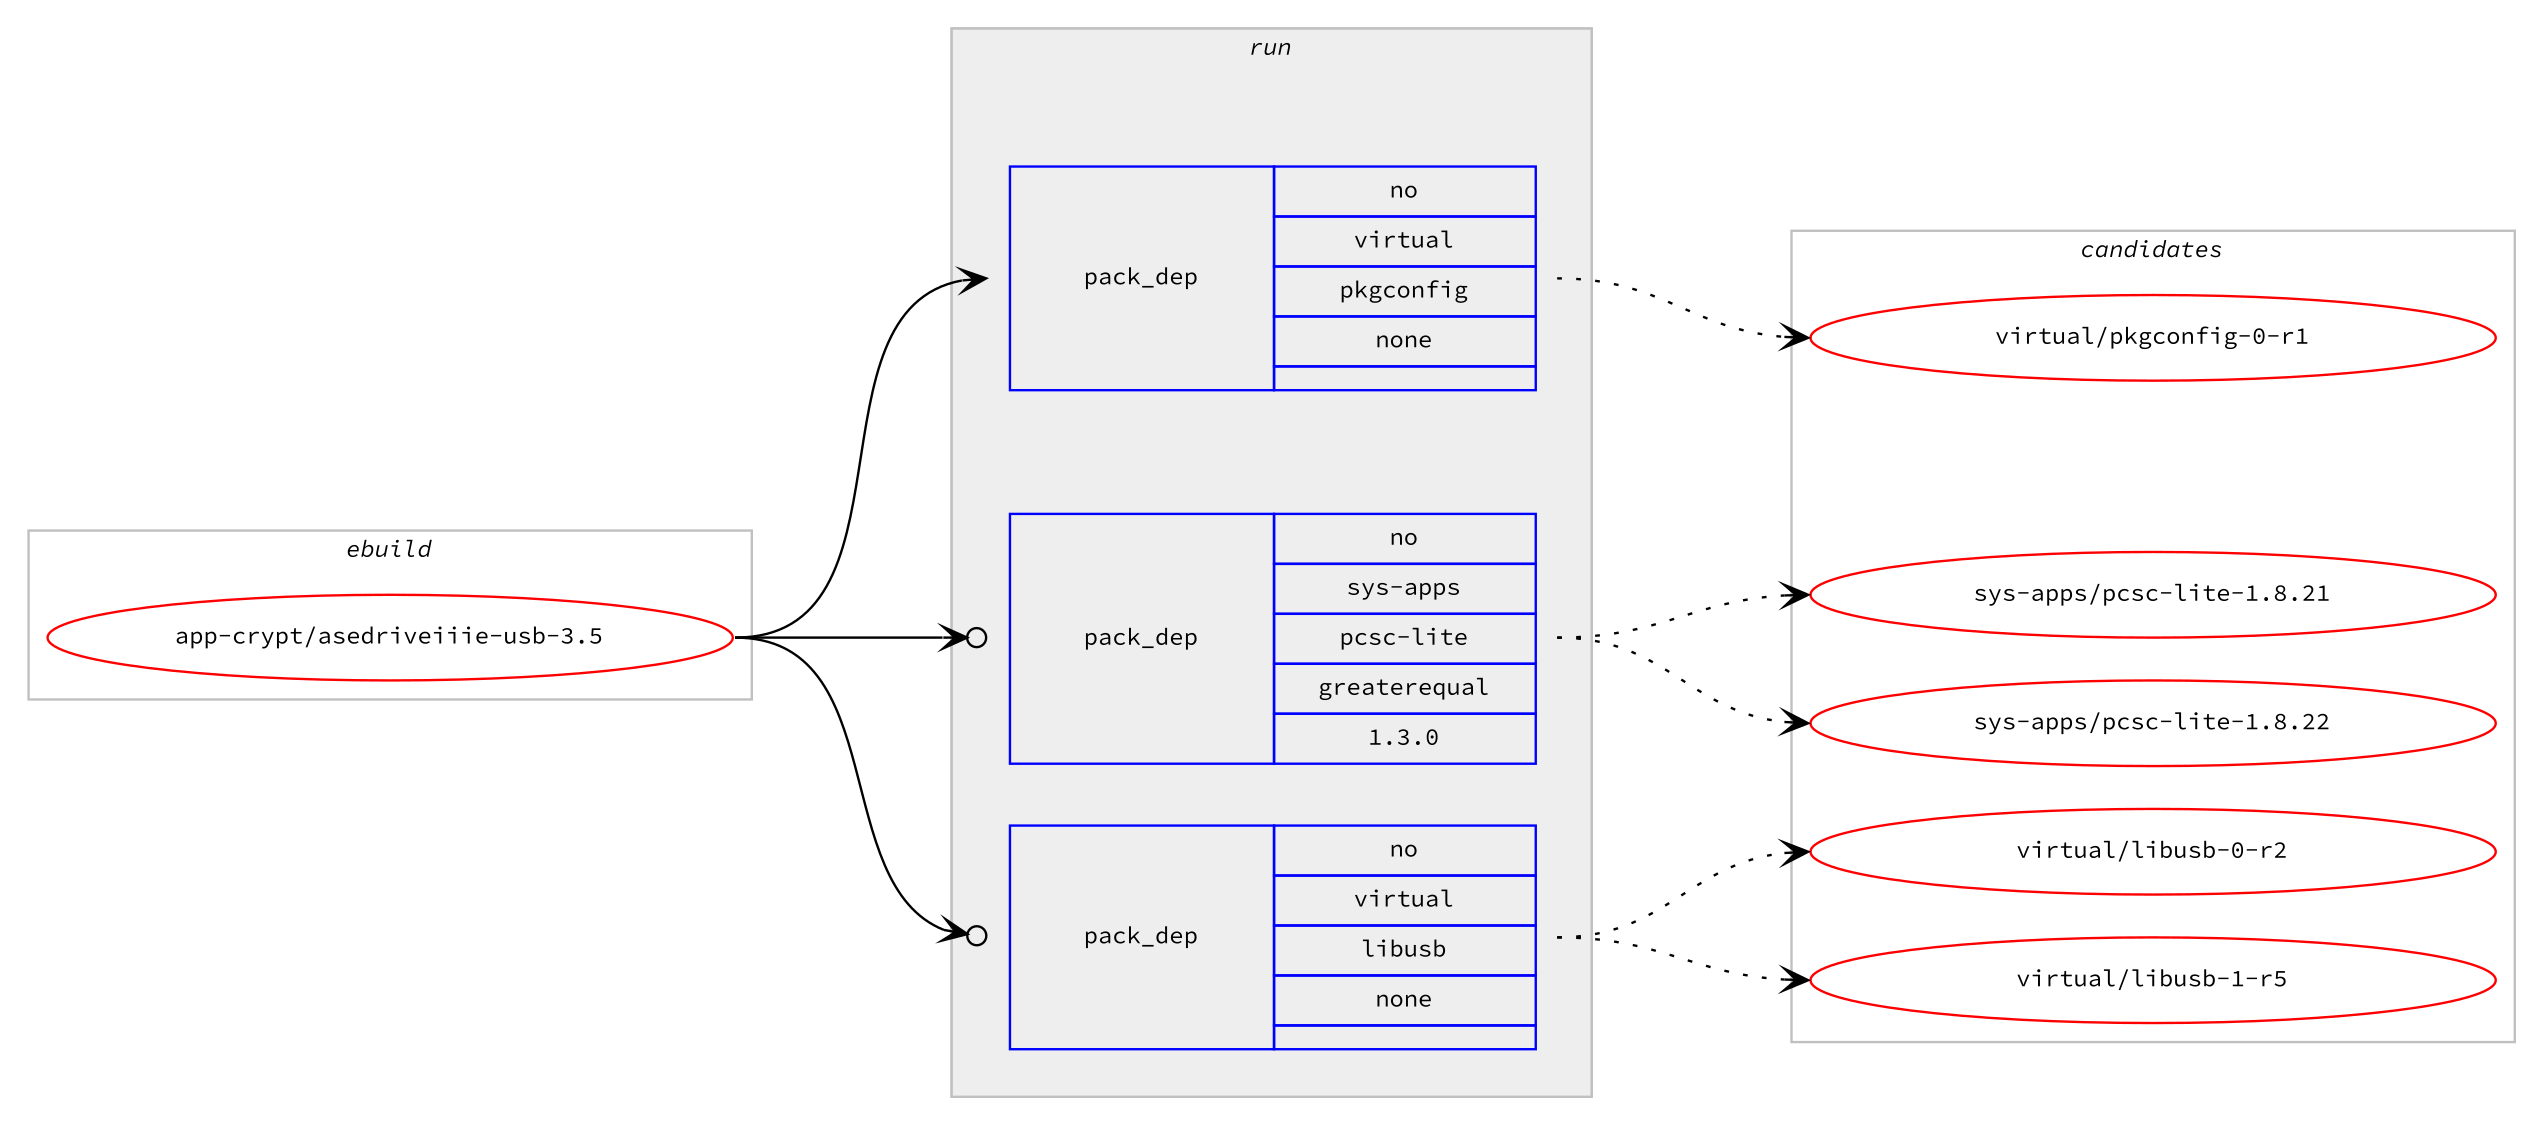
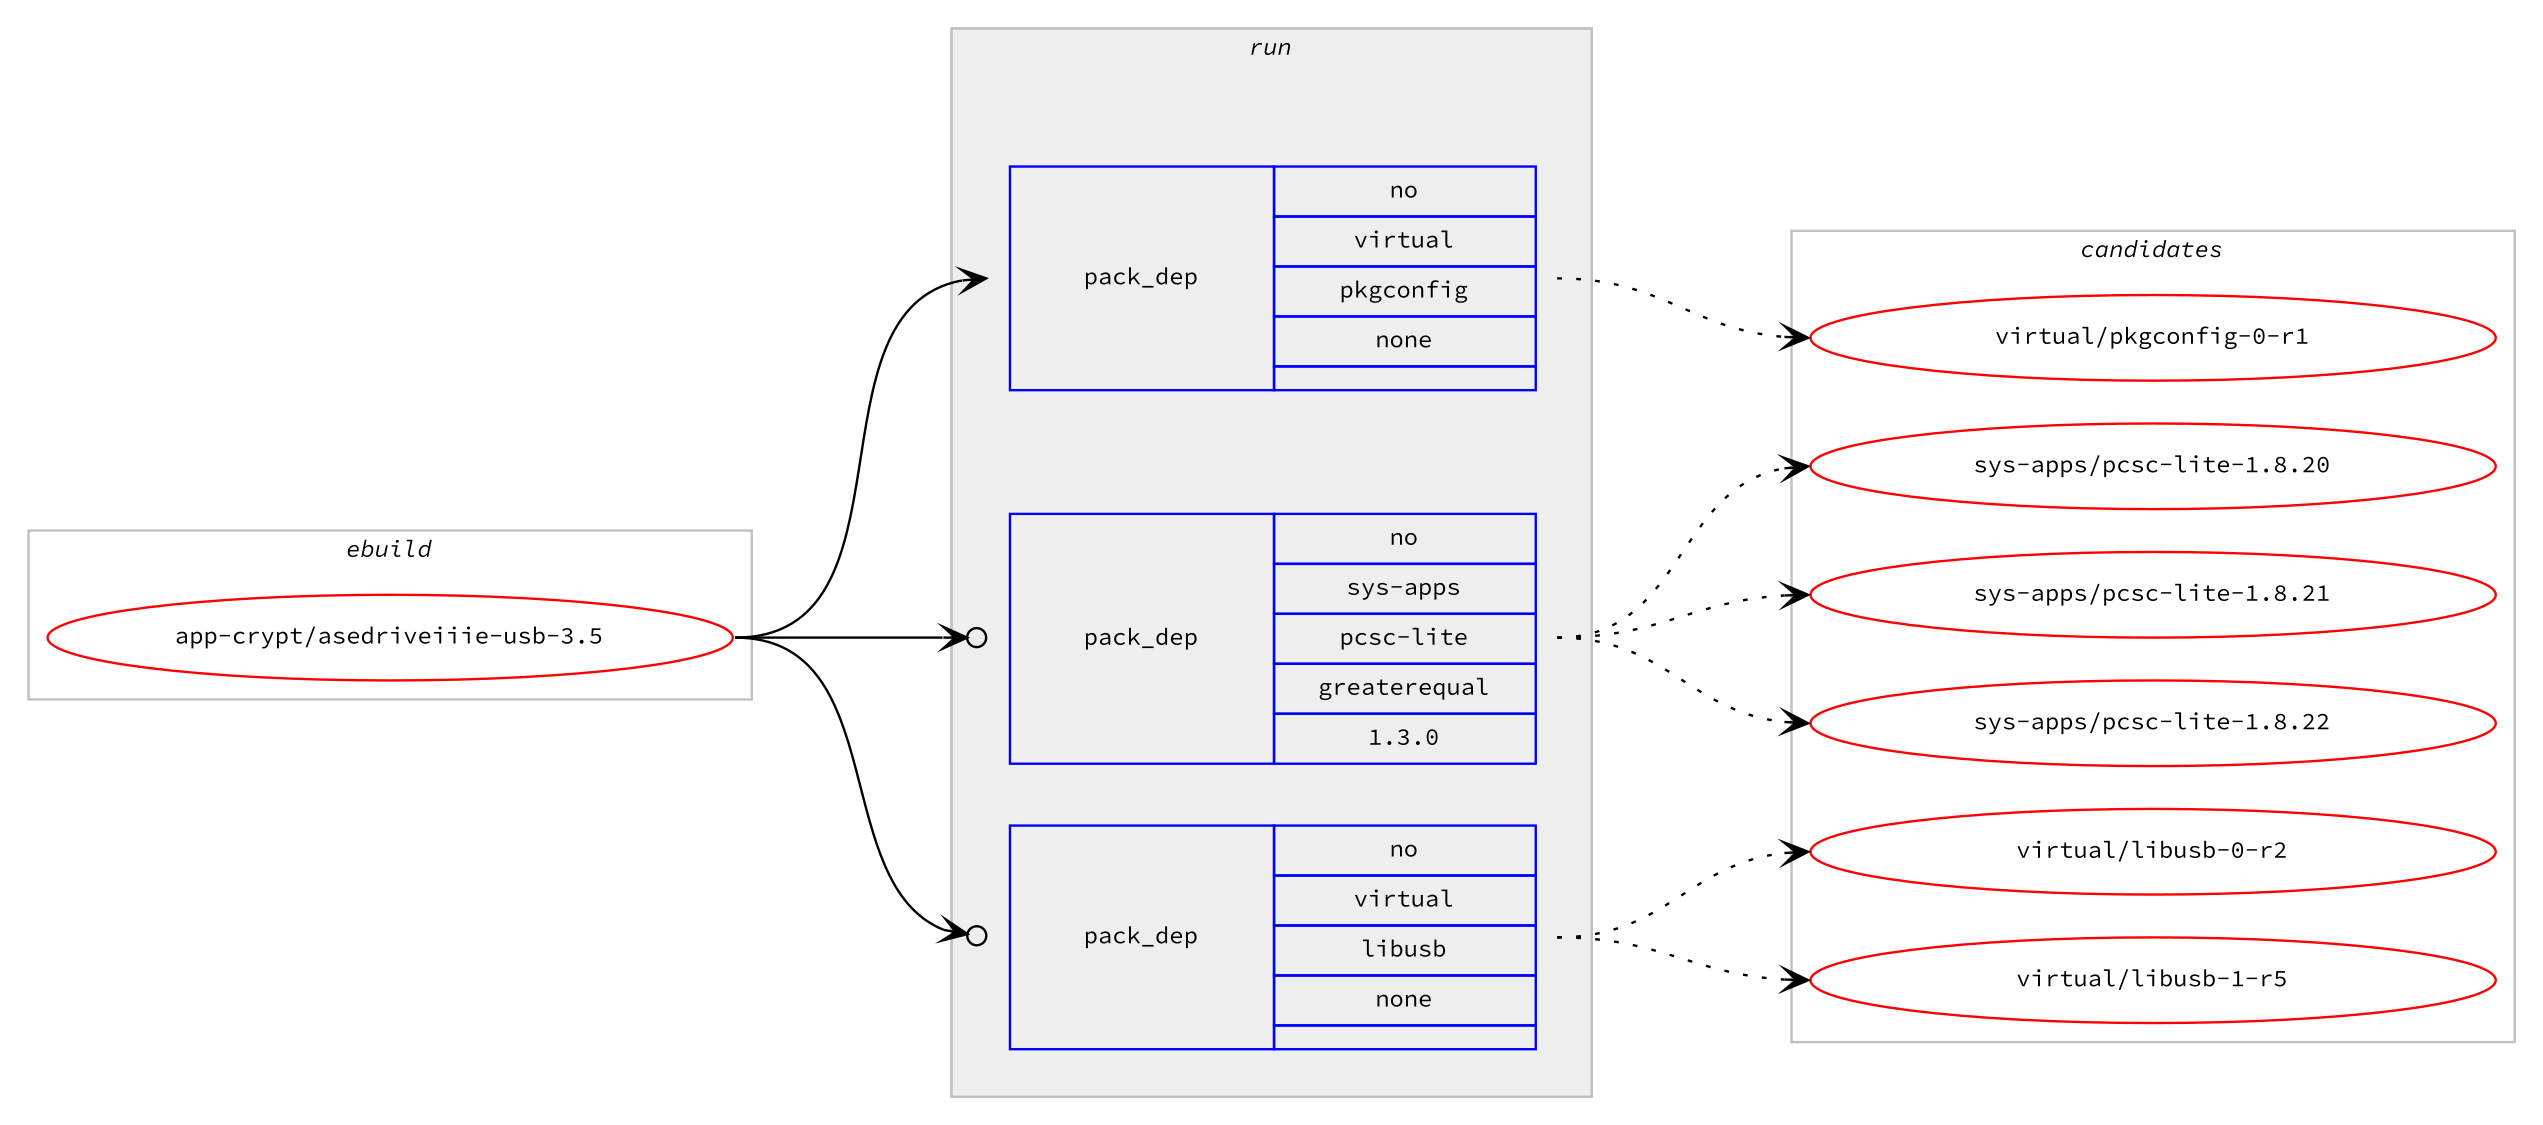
none -> (2153, 466)
